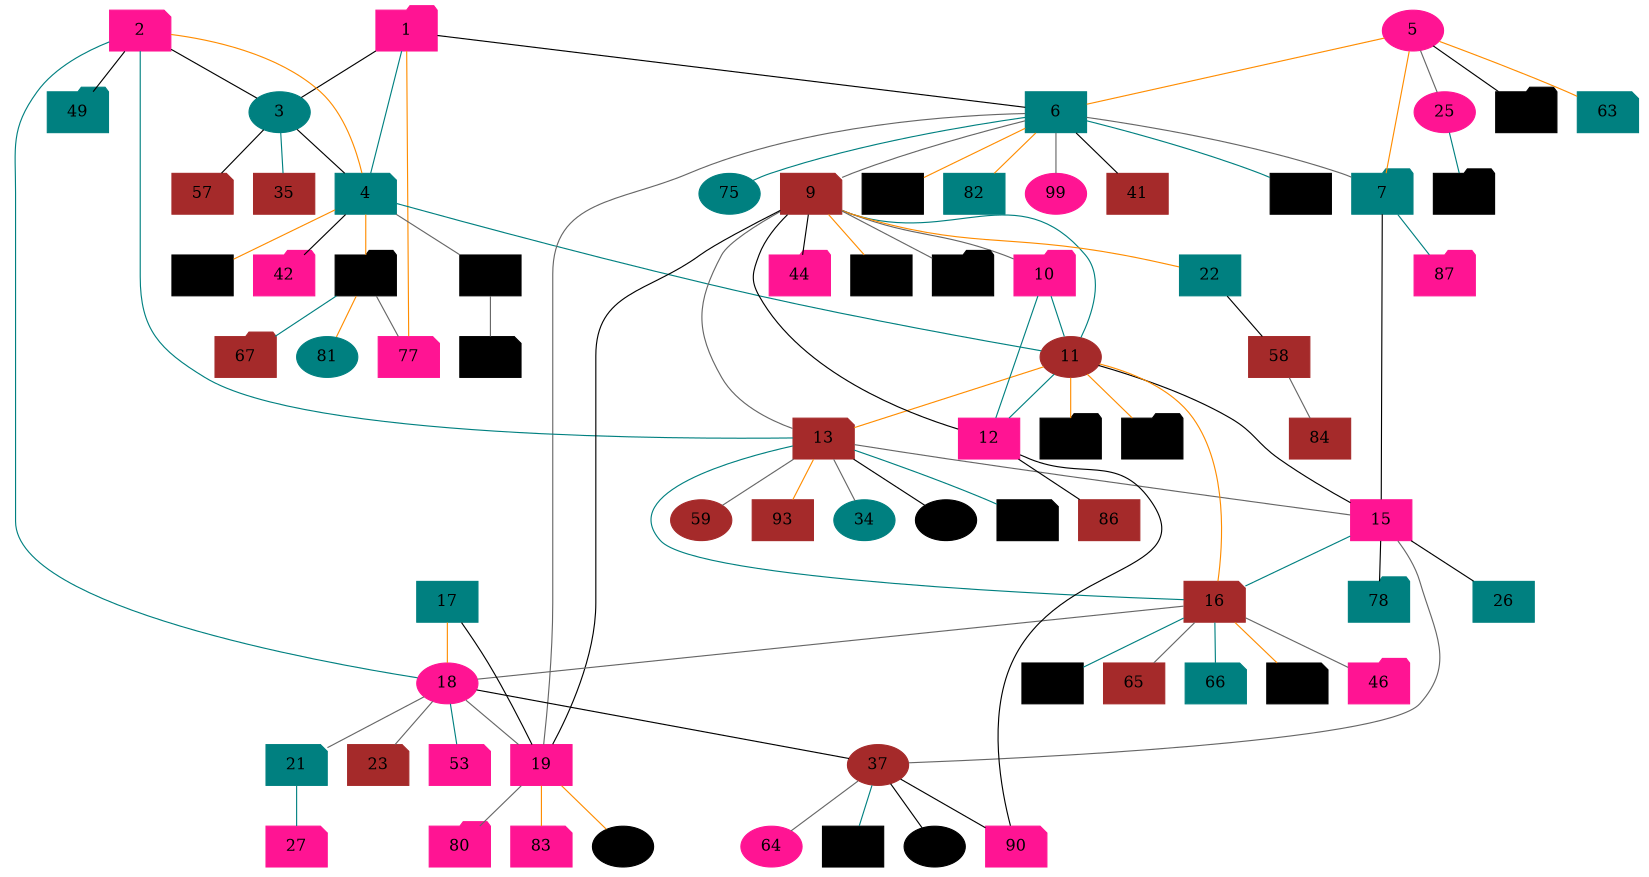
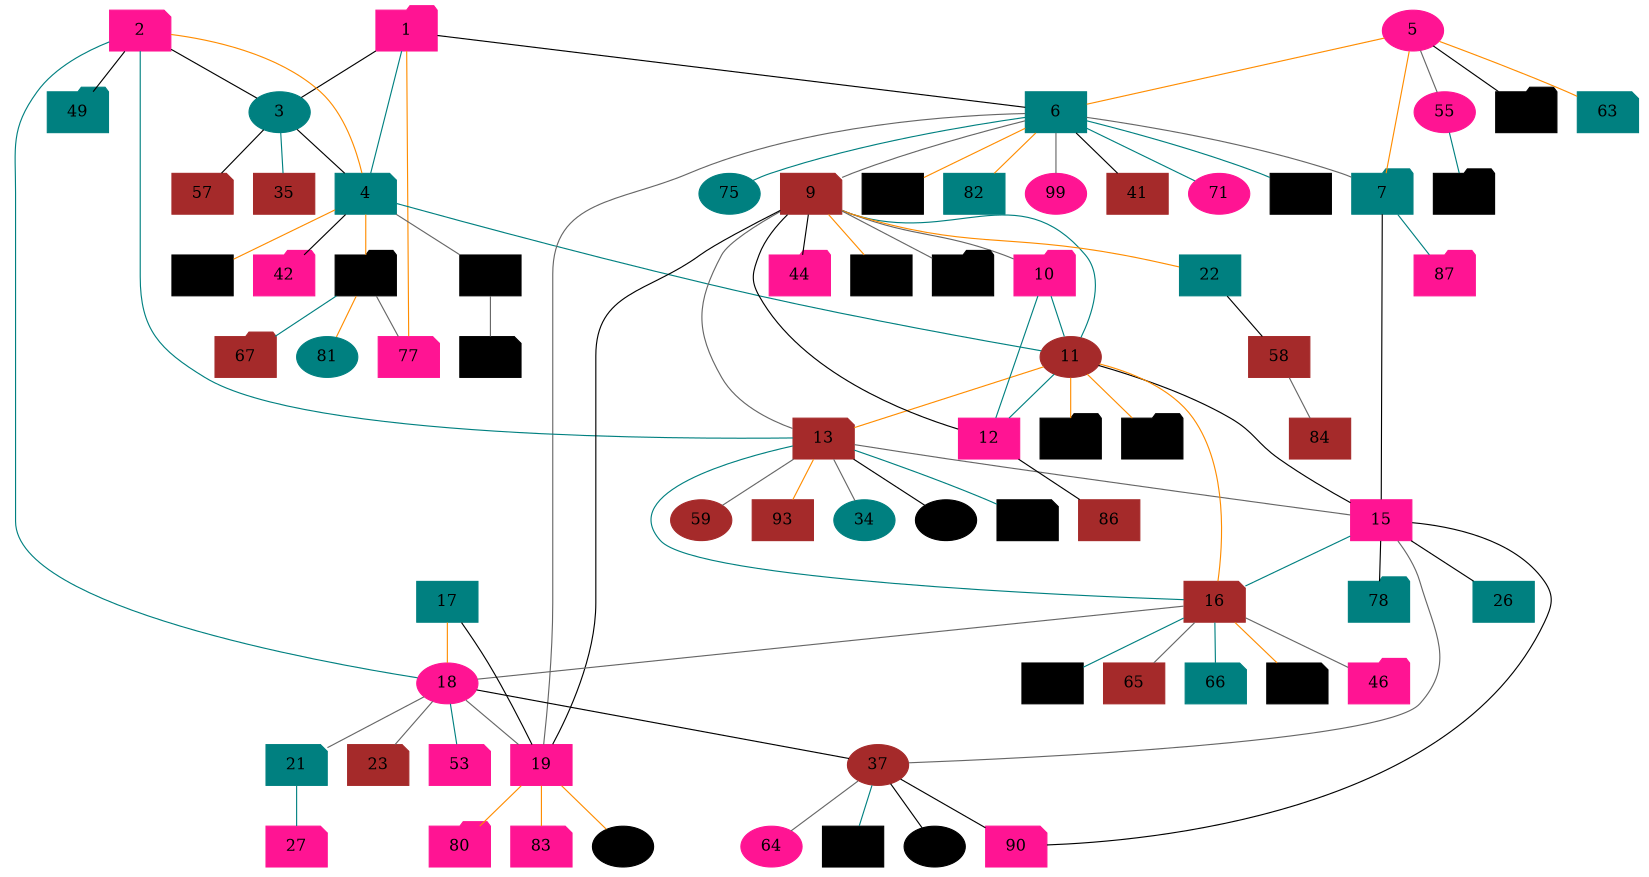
(1445, 112) -> (1445, 112)
none -> (1219, 194)
(1086, 588) -> (1413, 754)
(500, 806) -> (500, 806)
